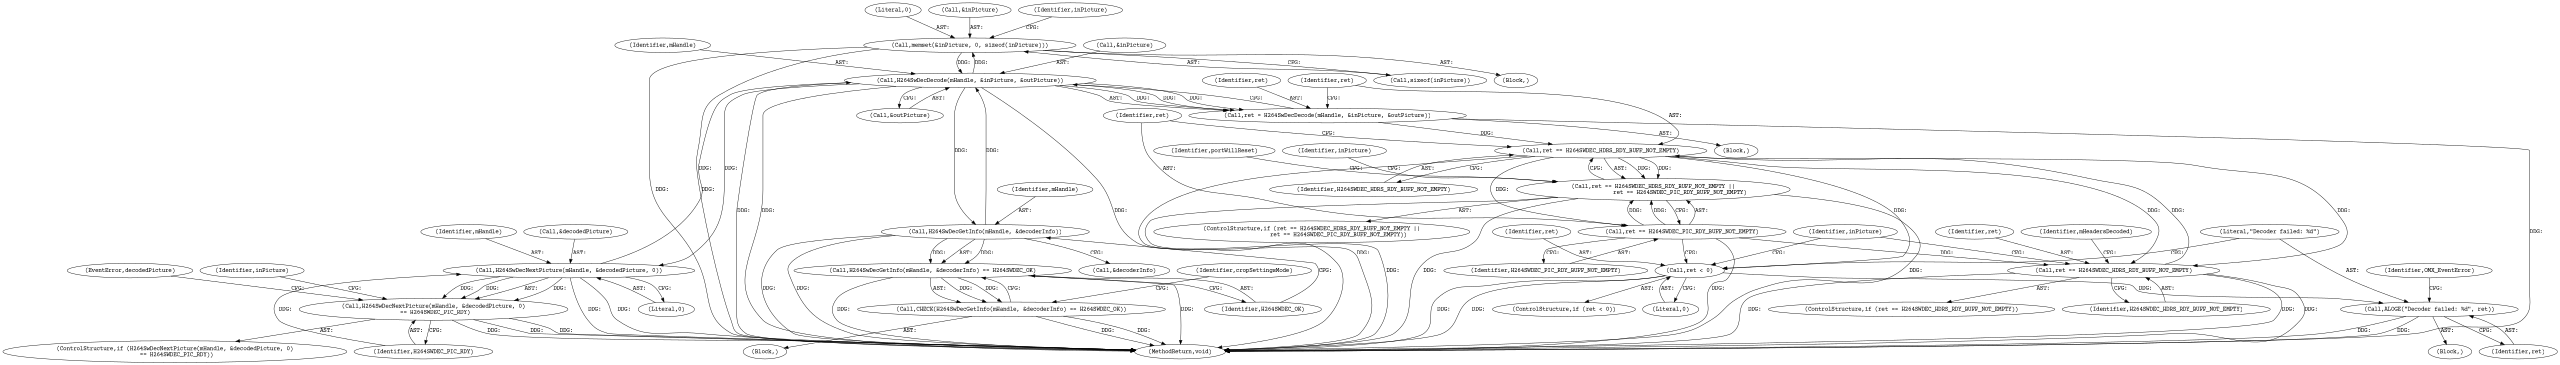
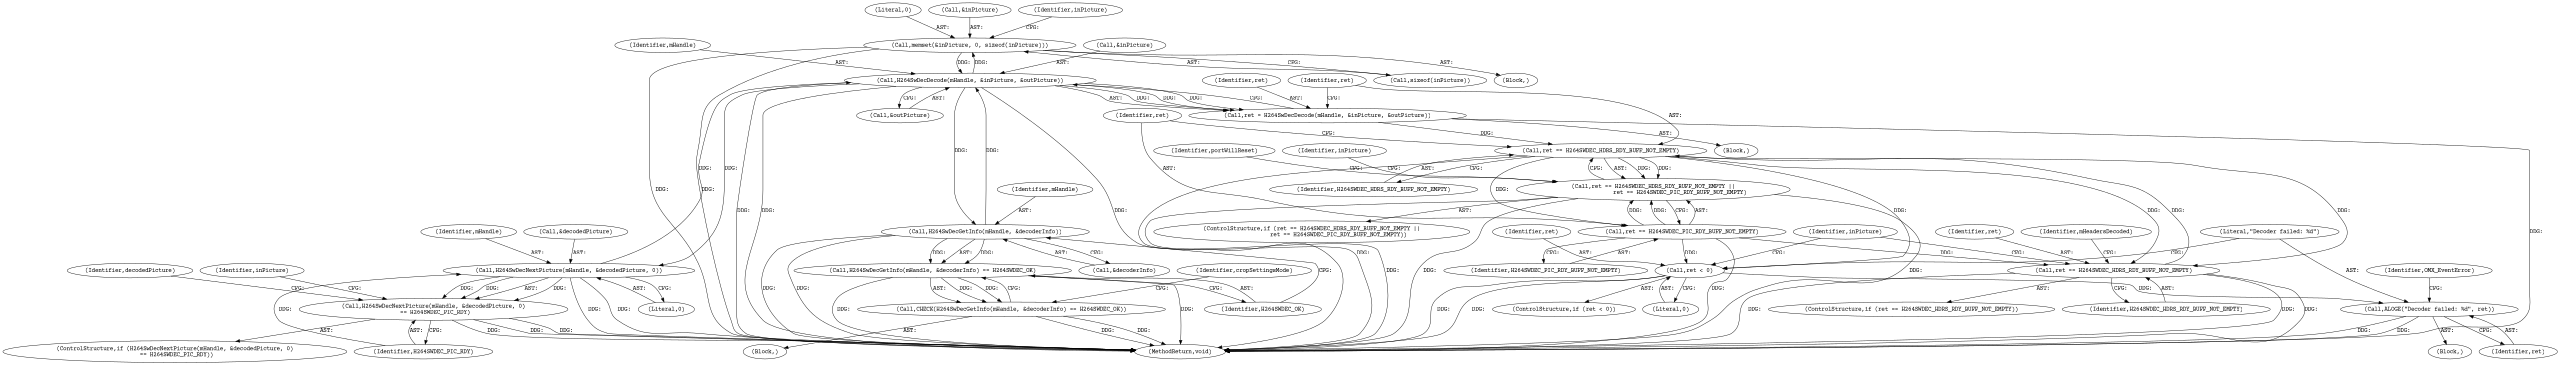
(1693, 253) -> (1693, 253)
none -> (1050, 255)
(130, 271) -> (130, 271)
